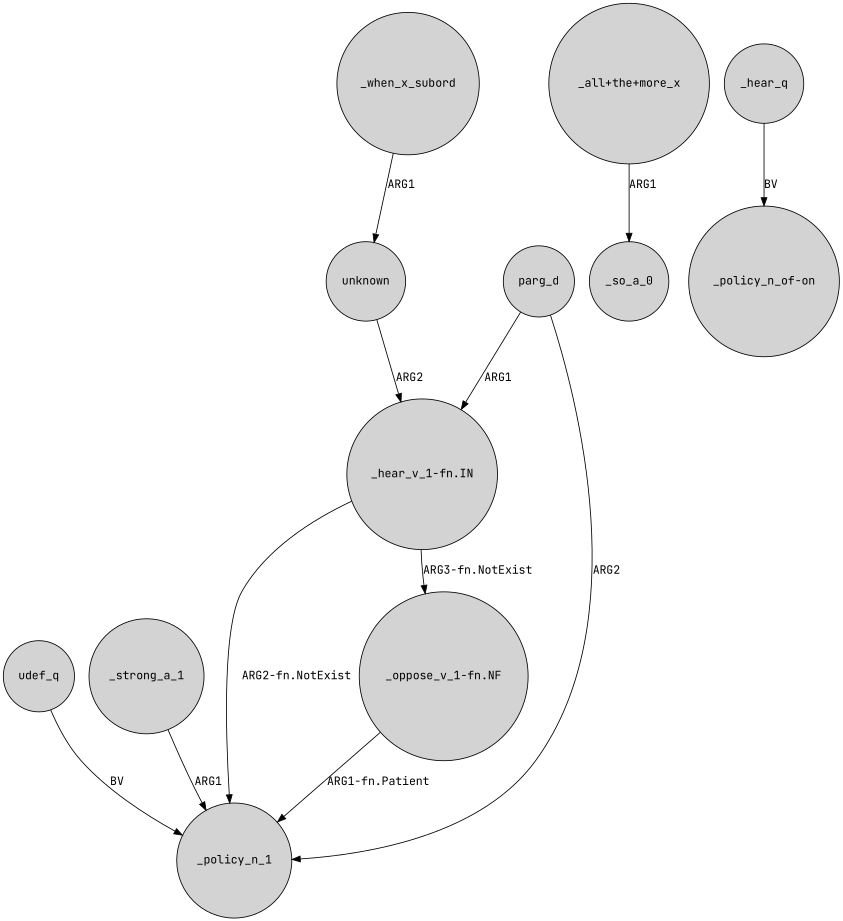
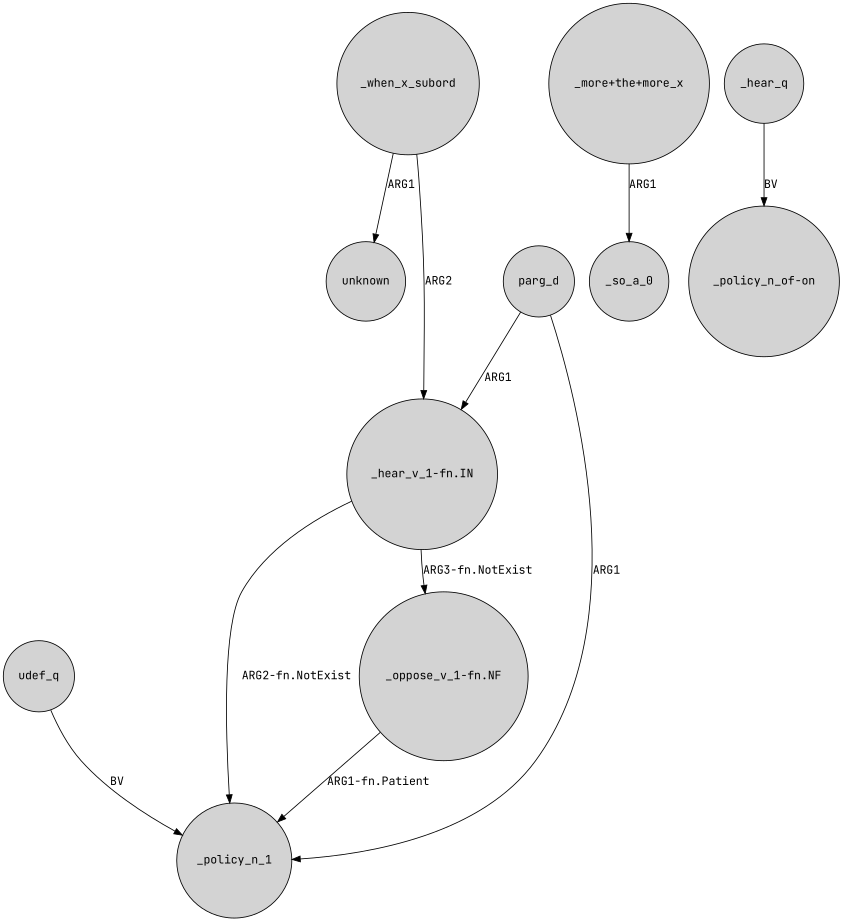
(629, 84) -> (629, 84)
(388, 357) -> (424, 272)
(607, 571) -> (607, 571)
(147, 676) -> none
